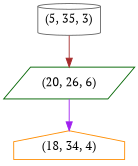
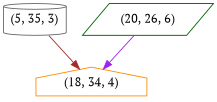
(69, 47) -> (61, 49)
